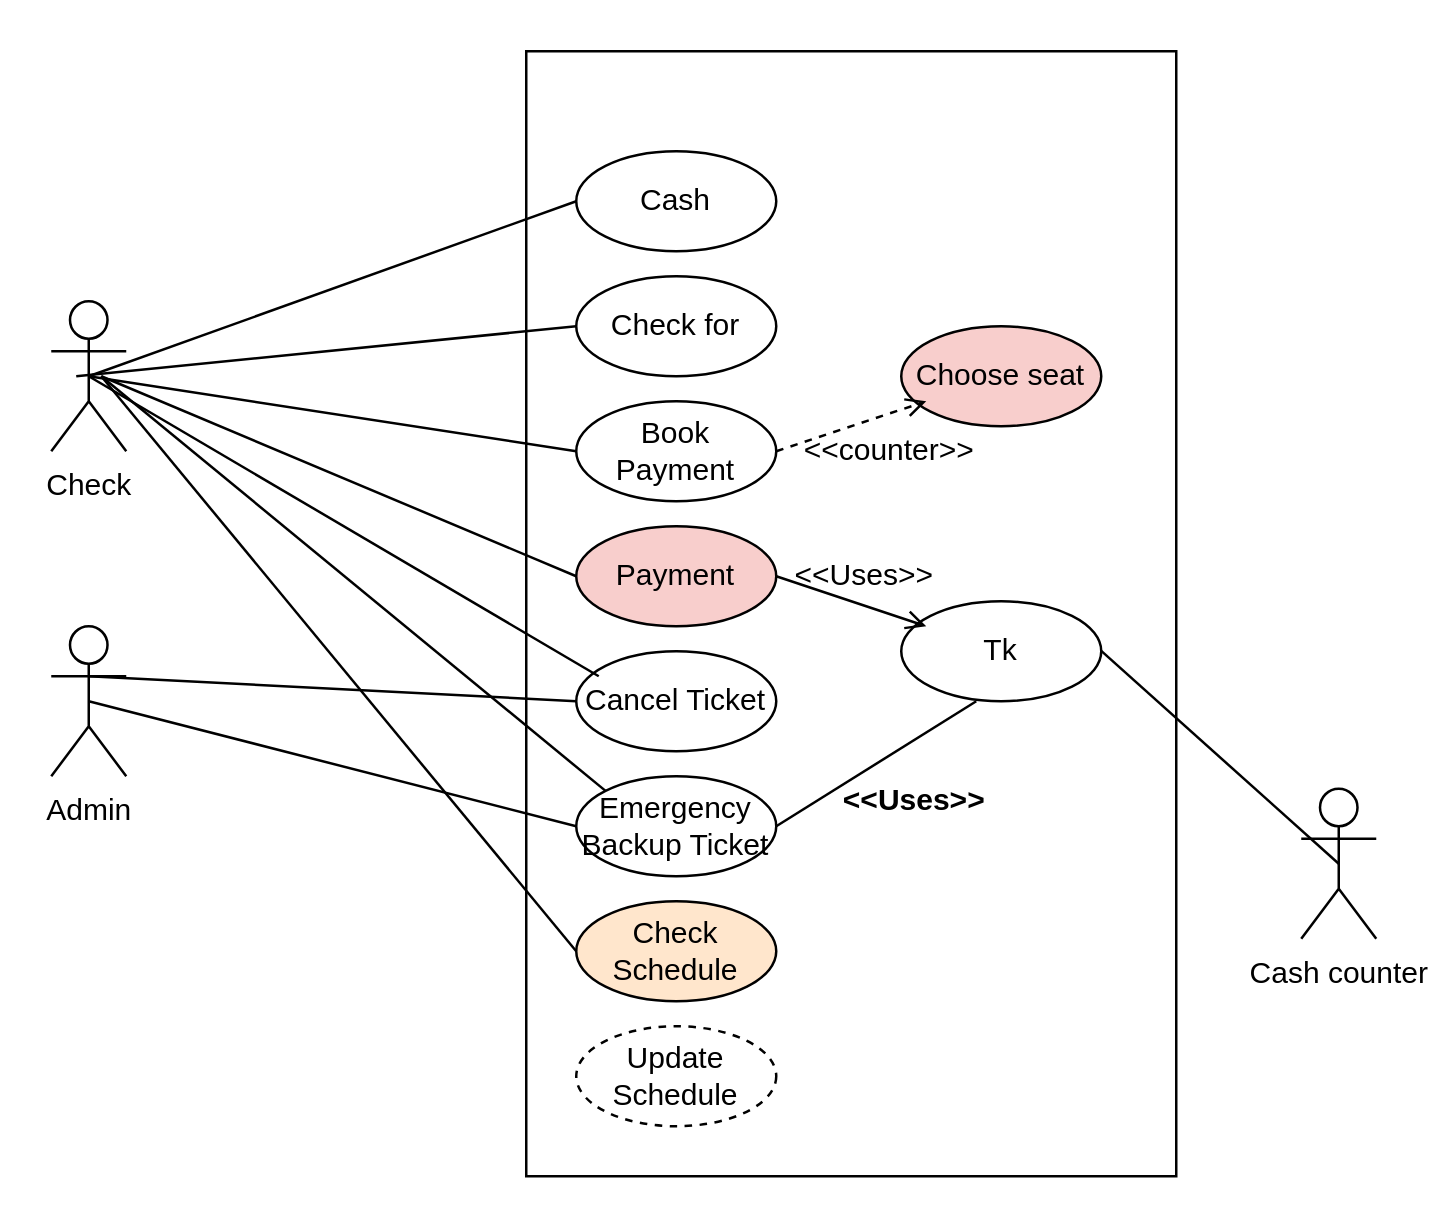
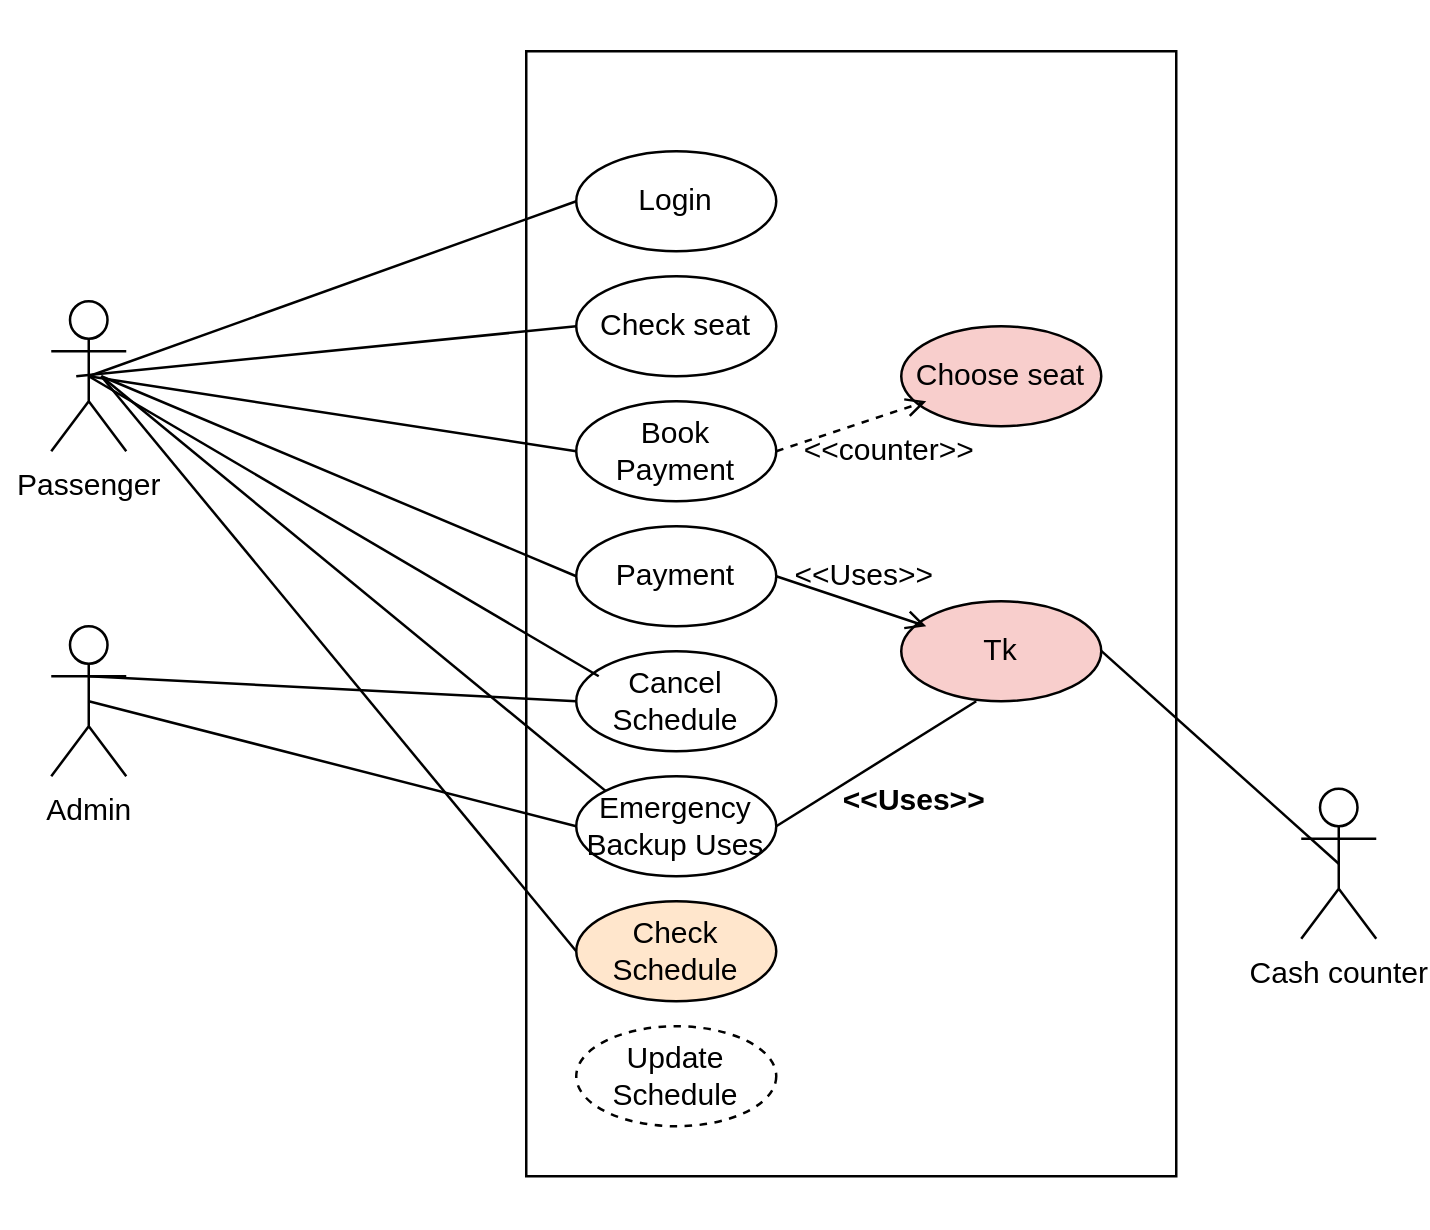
(676, 201) -> (676, 201)
(676, 326) -> (676, 326)
(90, 487) -> (90, 487)
(676, 576) -> (676, 576)
(1001, 651) -> (1001, 651)
(676, 701) -> (676, 701)
(676, 826) -> (676, 826)
